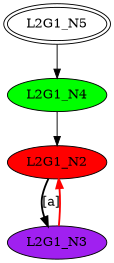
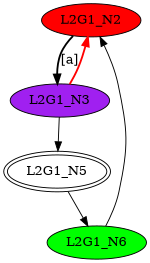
(57, 95) -> (97, 243)
none -> (59, 129)
